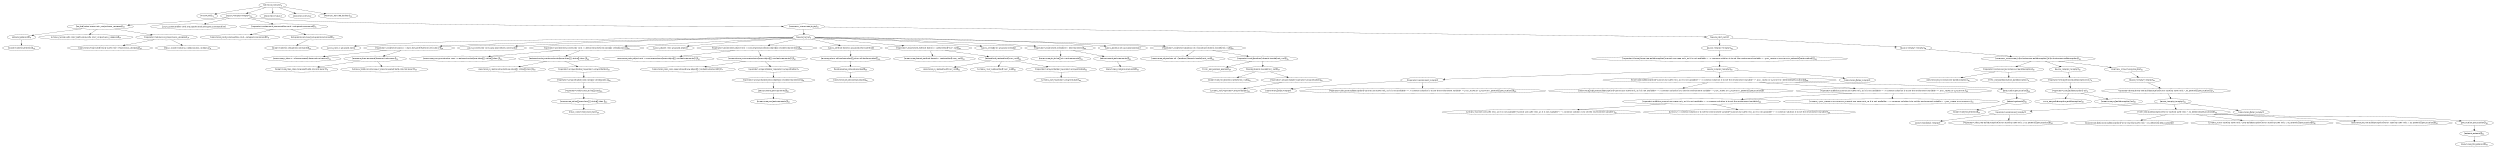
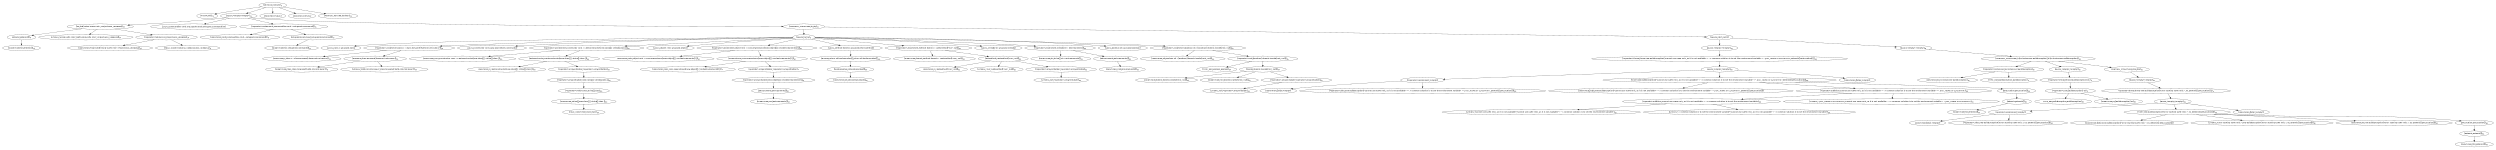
none -> (1167, 80)
